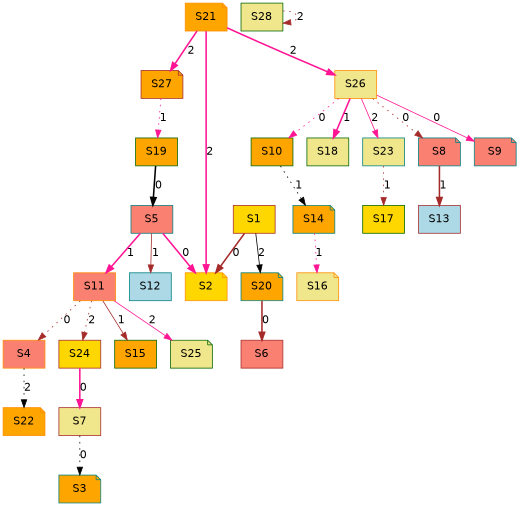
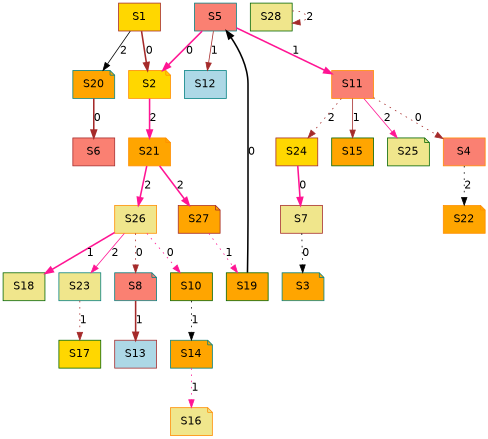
(206, 148) -> (150, 114)
(495, 152) -> none
